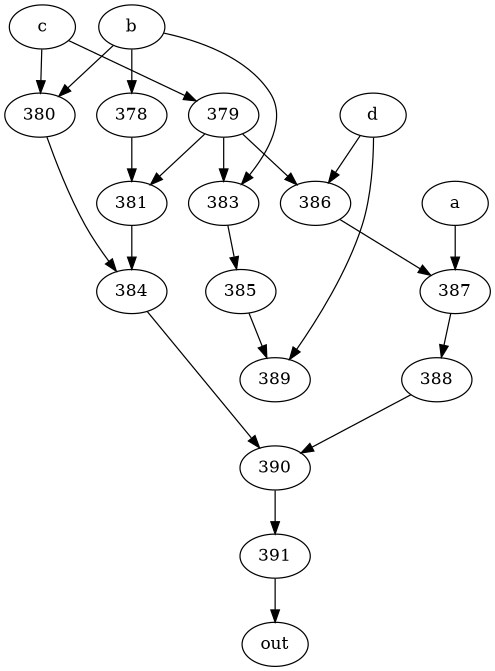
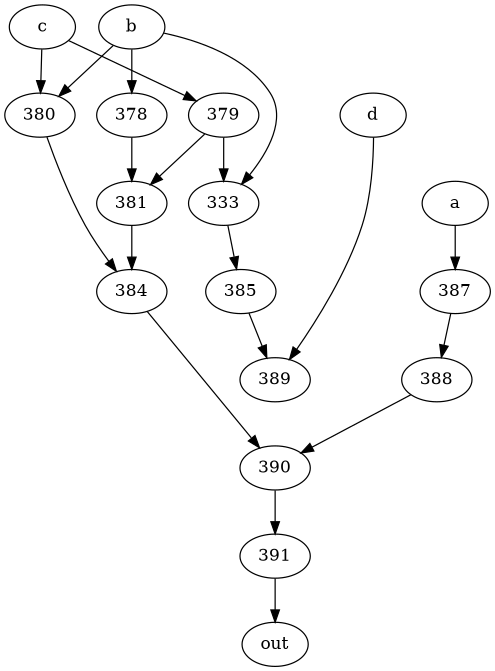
(224, 203) -> (224, 203)
(316, 203) -> none
